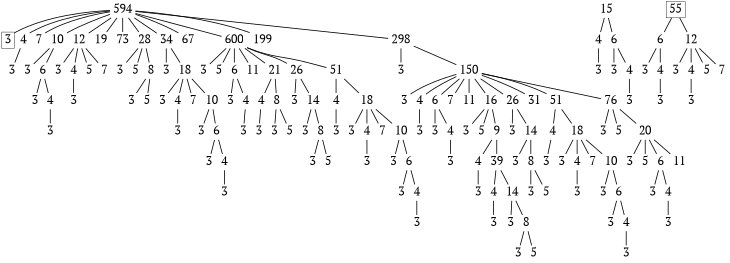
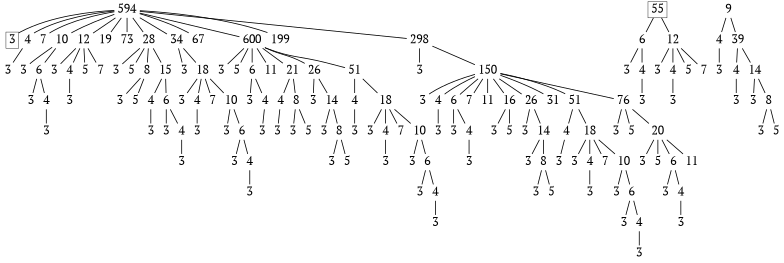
none -> (157, 55)
(494, 116) -> none
